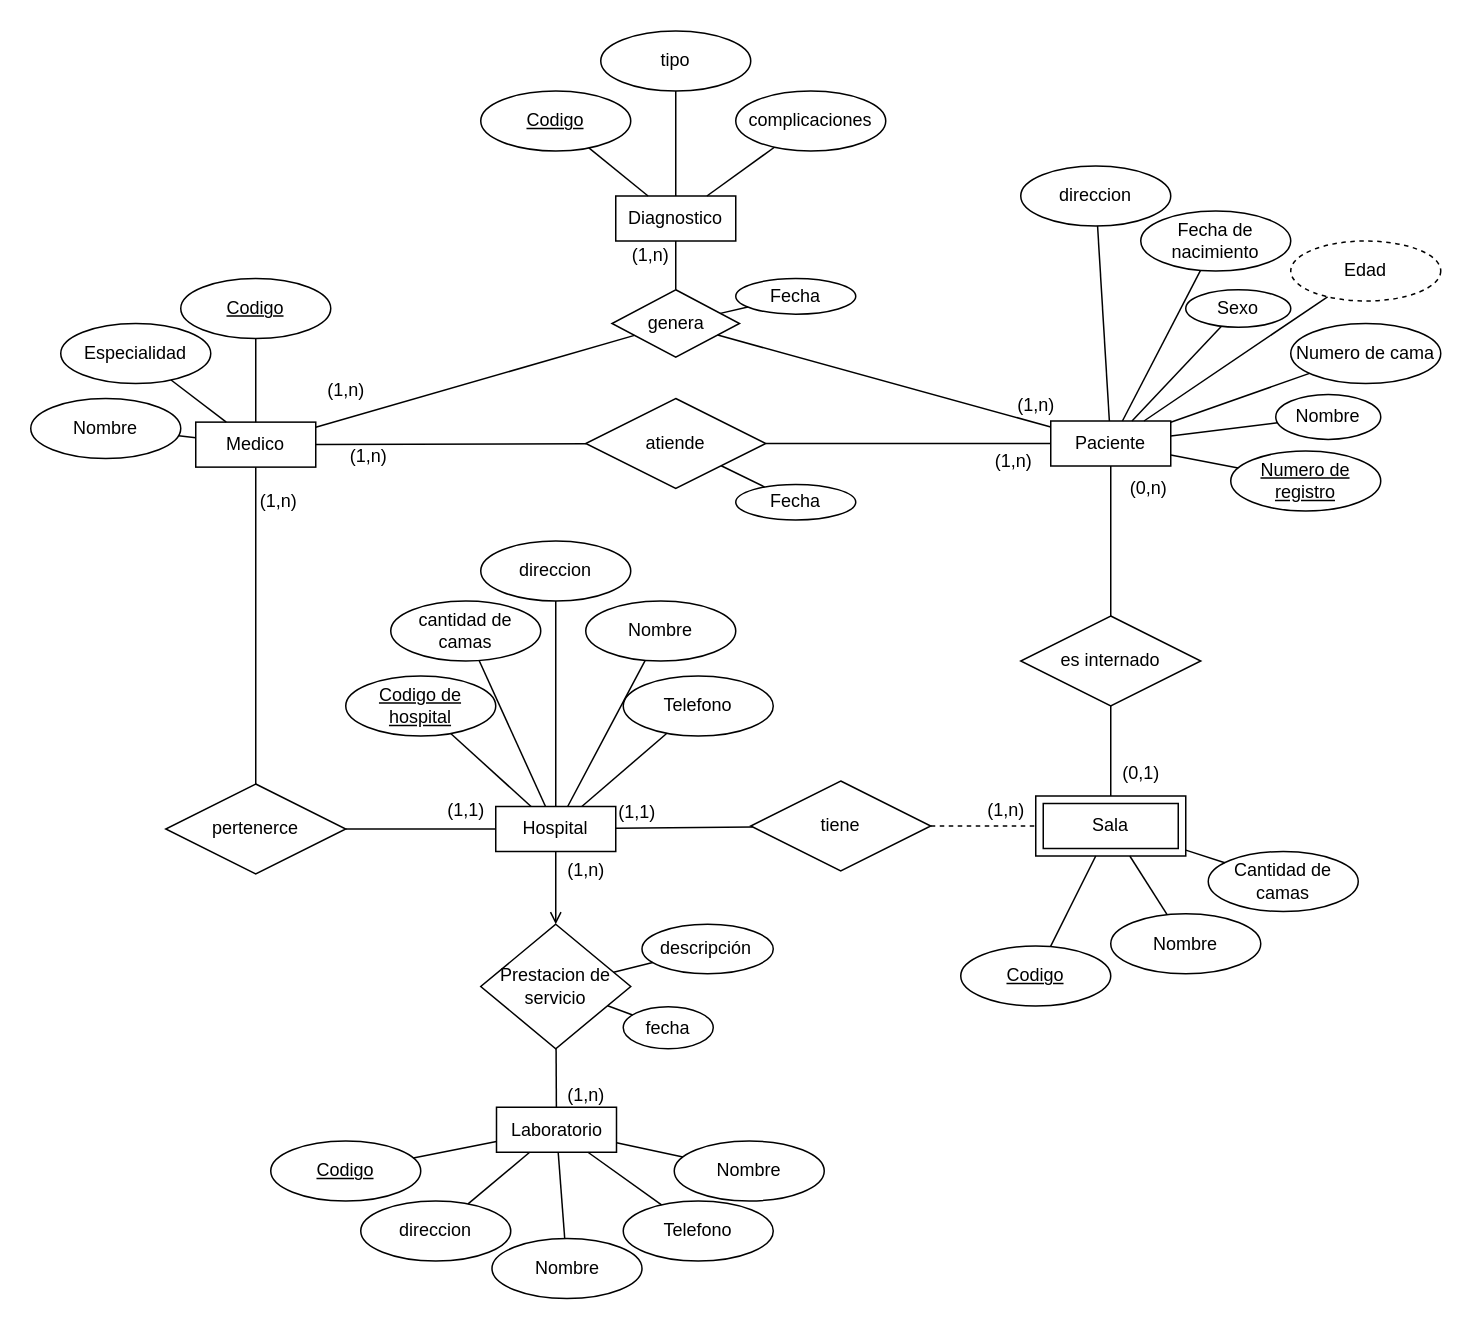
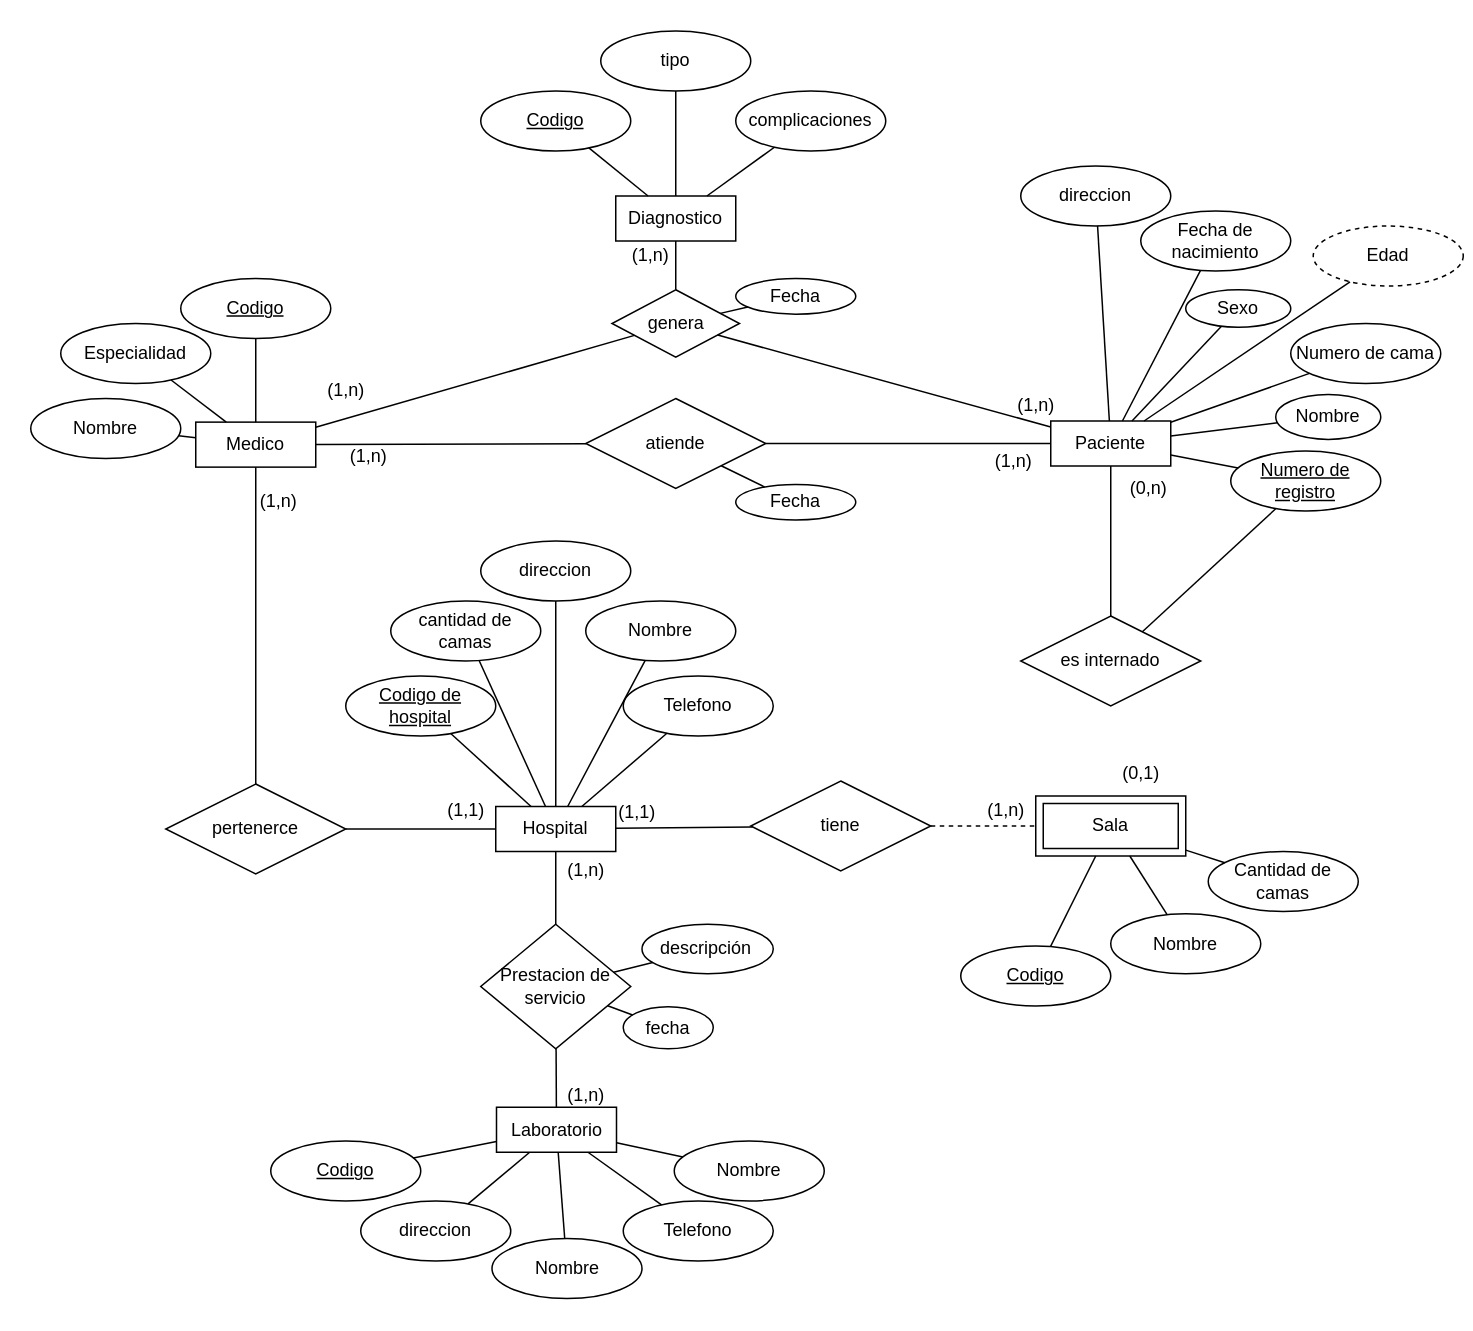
(1366, 271) -> (1388, 256)
(1111, 751) -> (1209, 570)
(556, 917) -> (556, 918)
